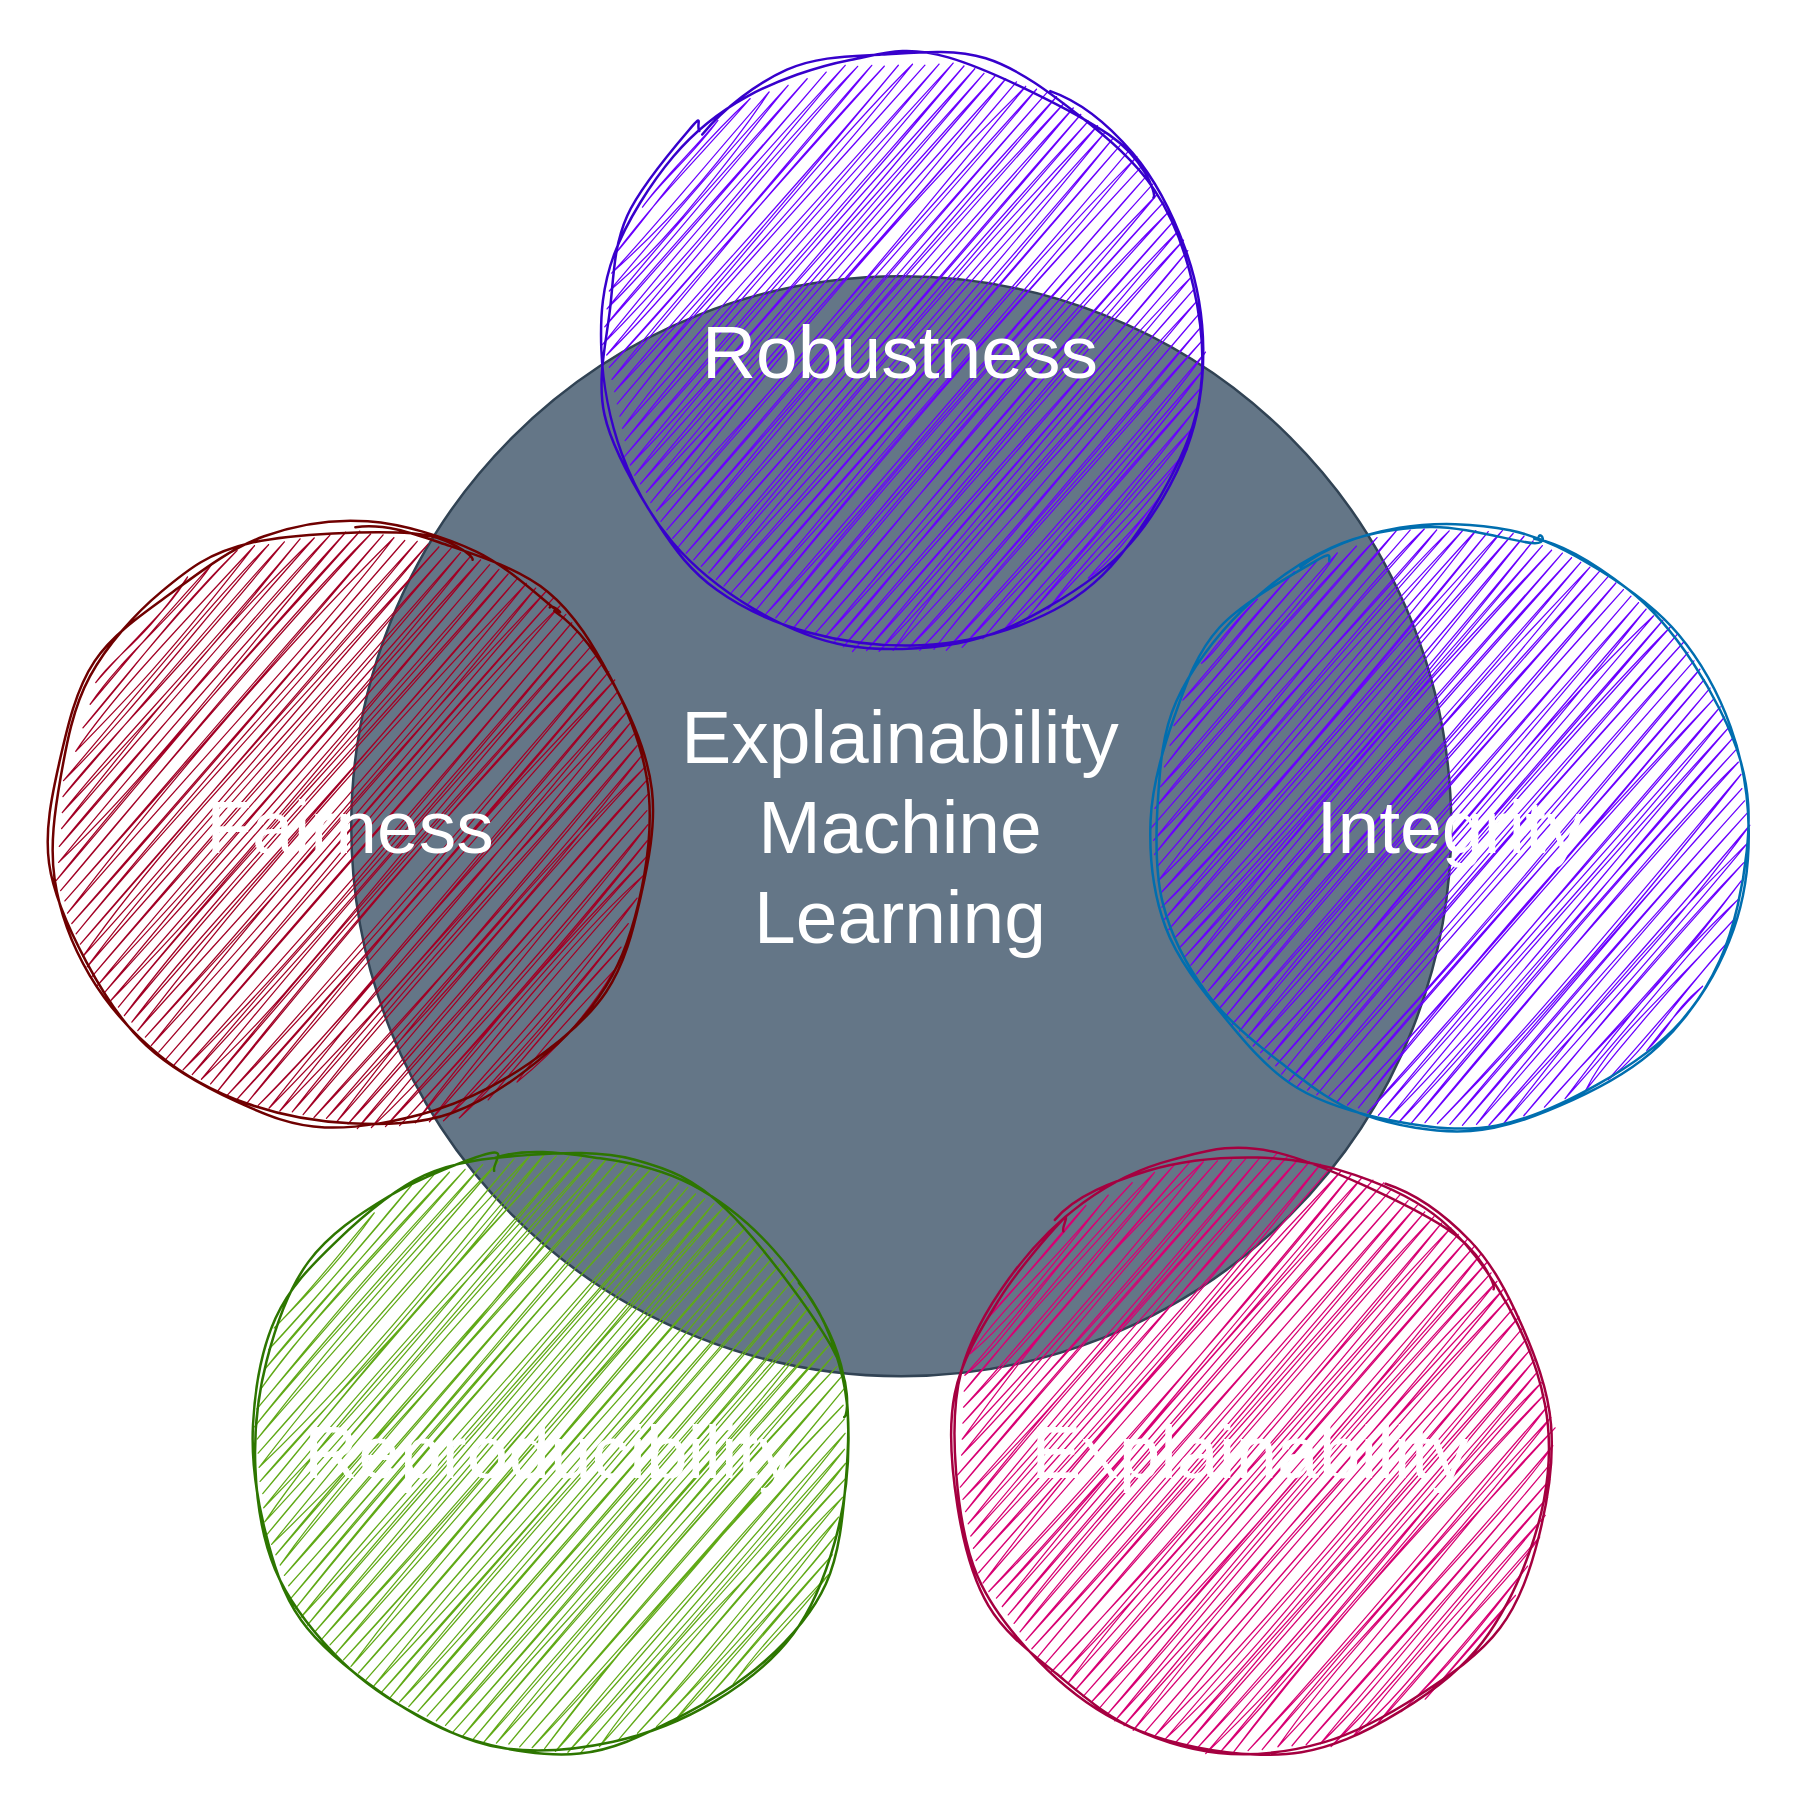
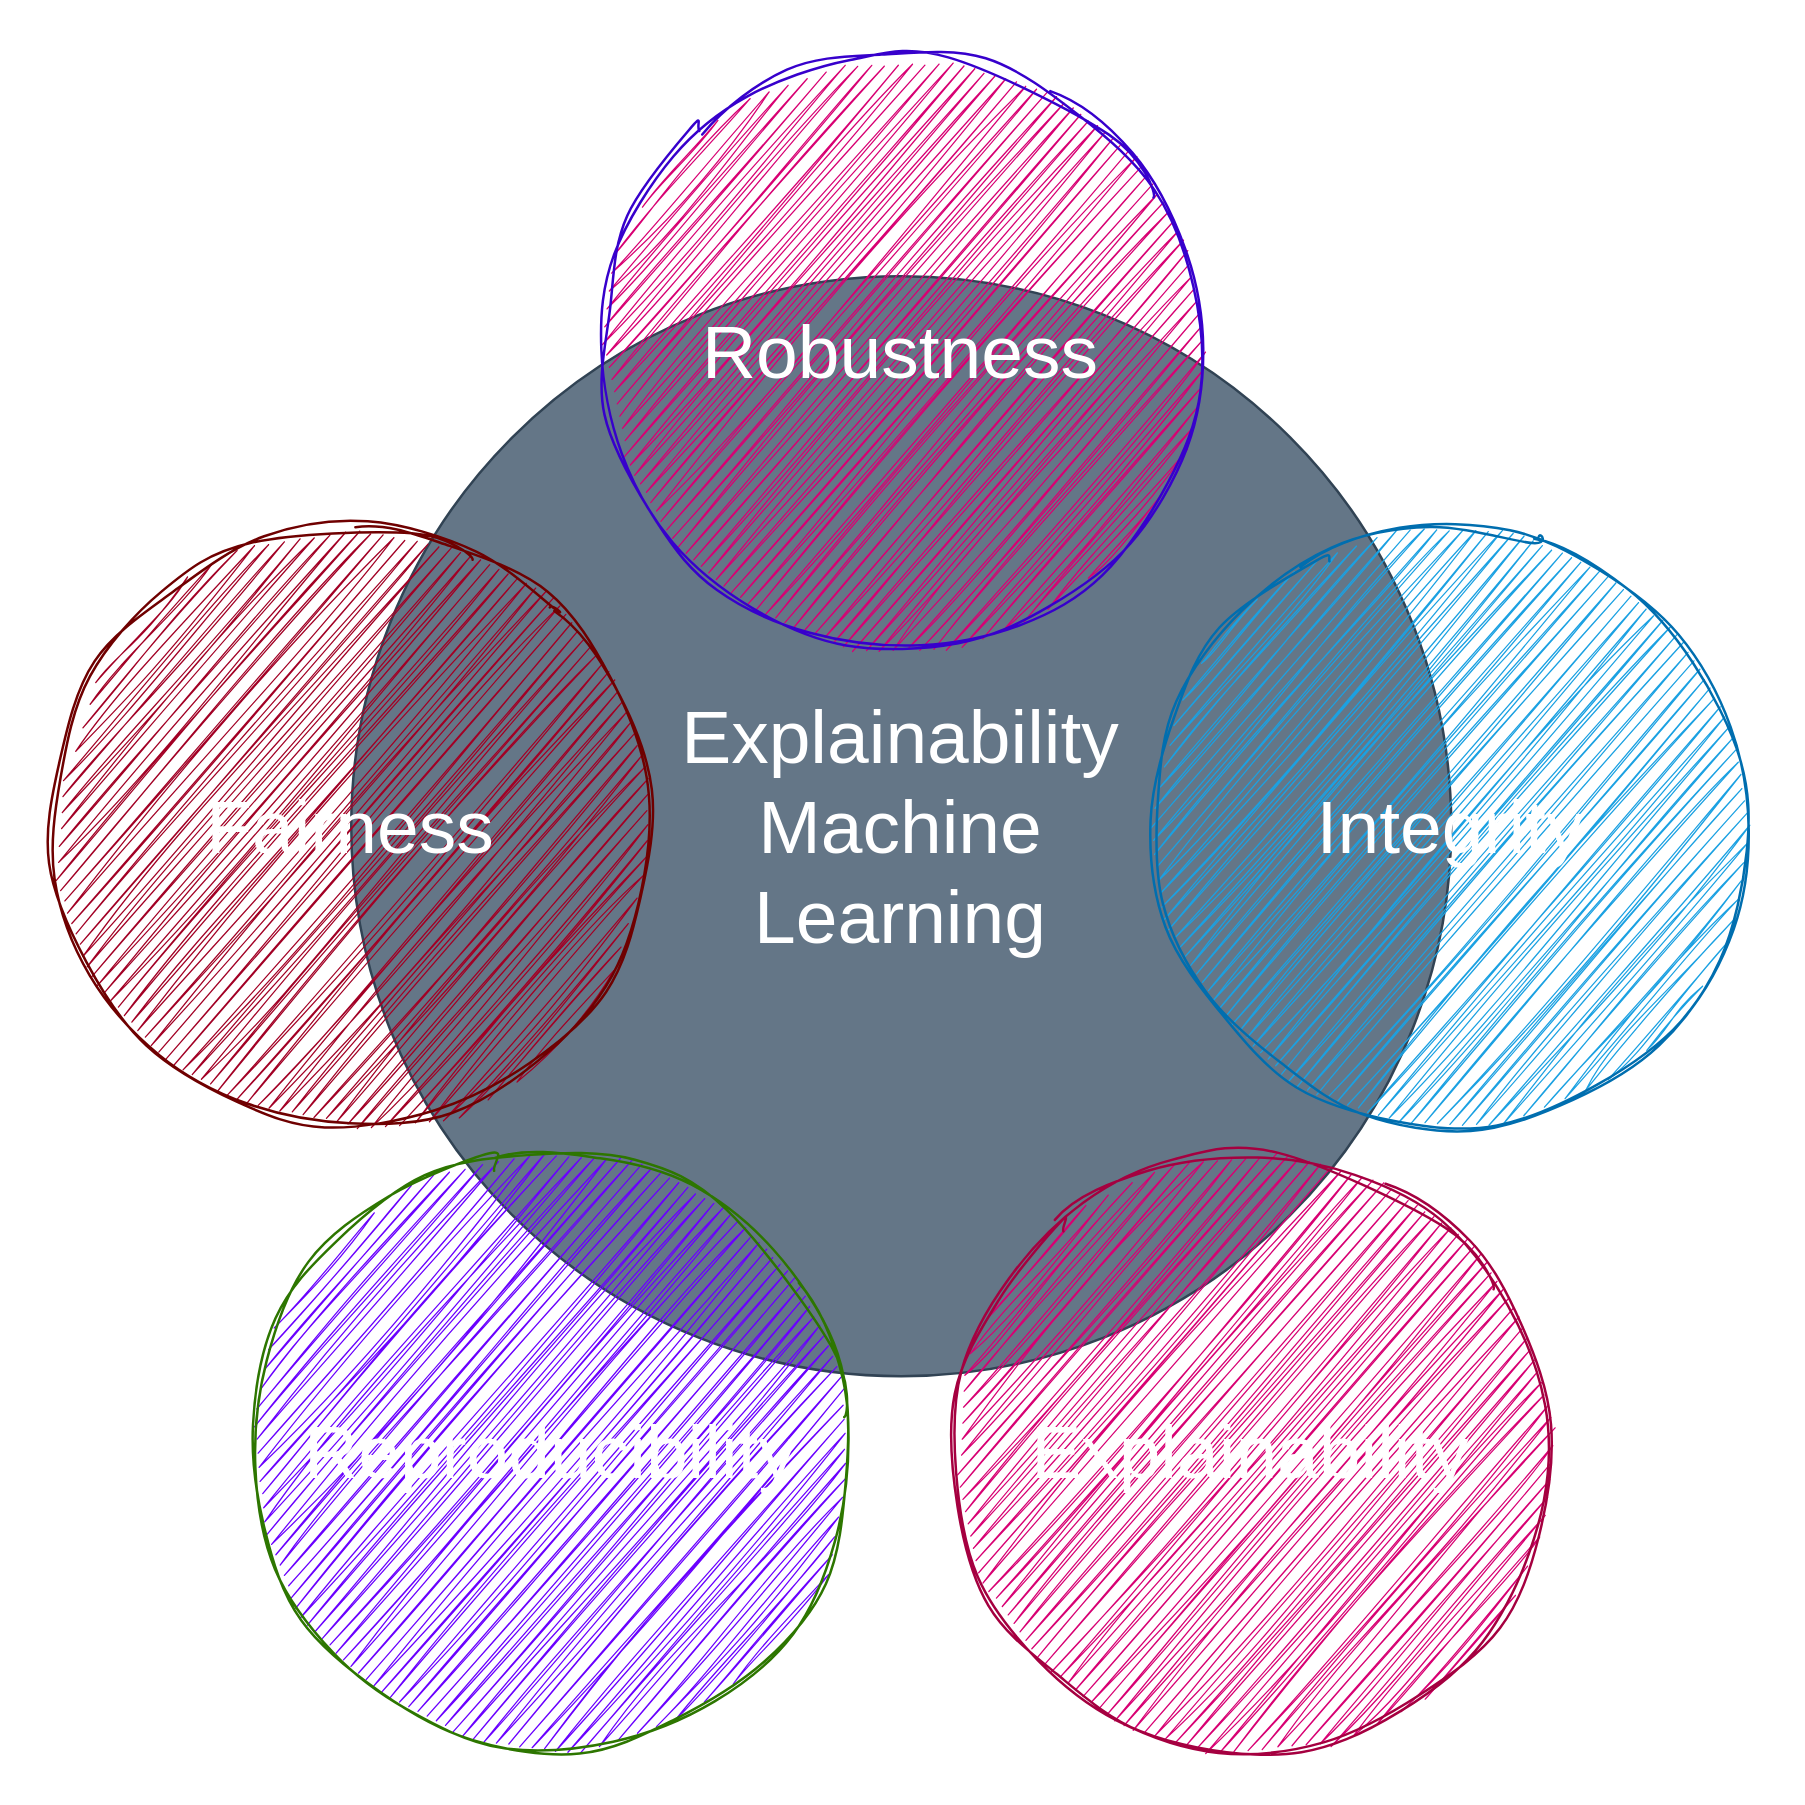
(901, 351) -> (901, 351)
(1451, 826) -> (1451, 826)
(551, 1451) -> (551, 1451)
